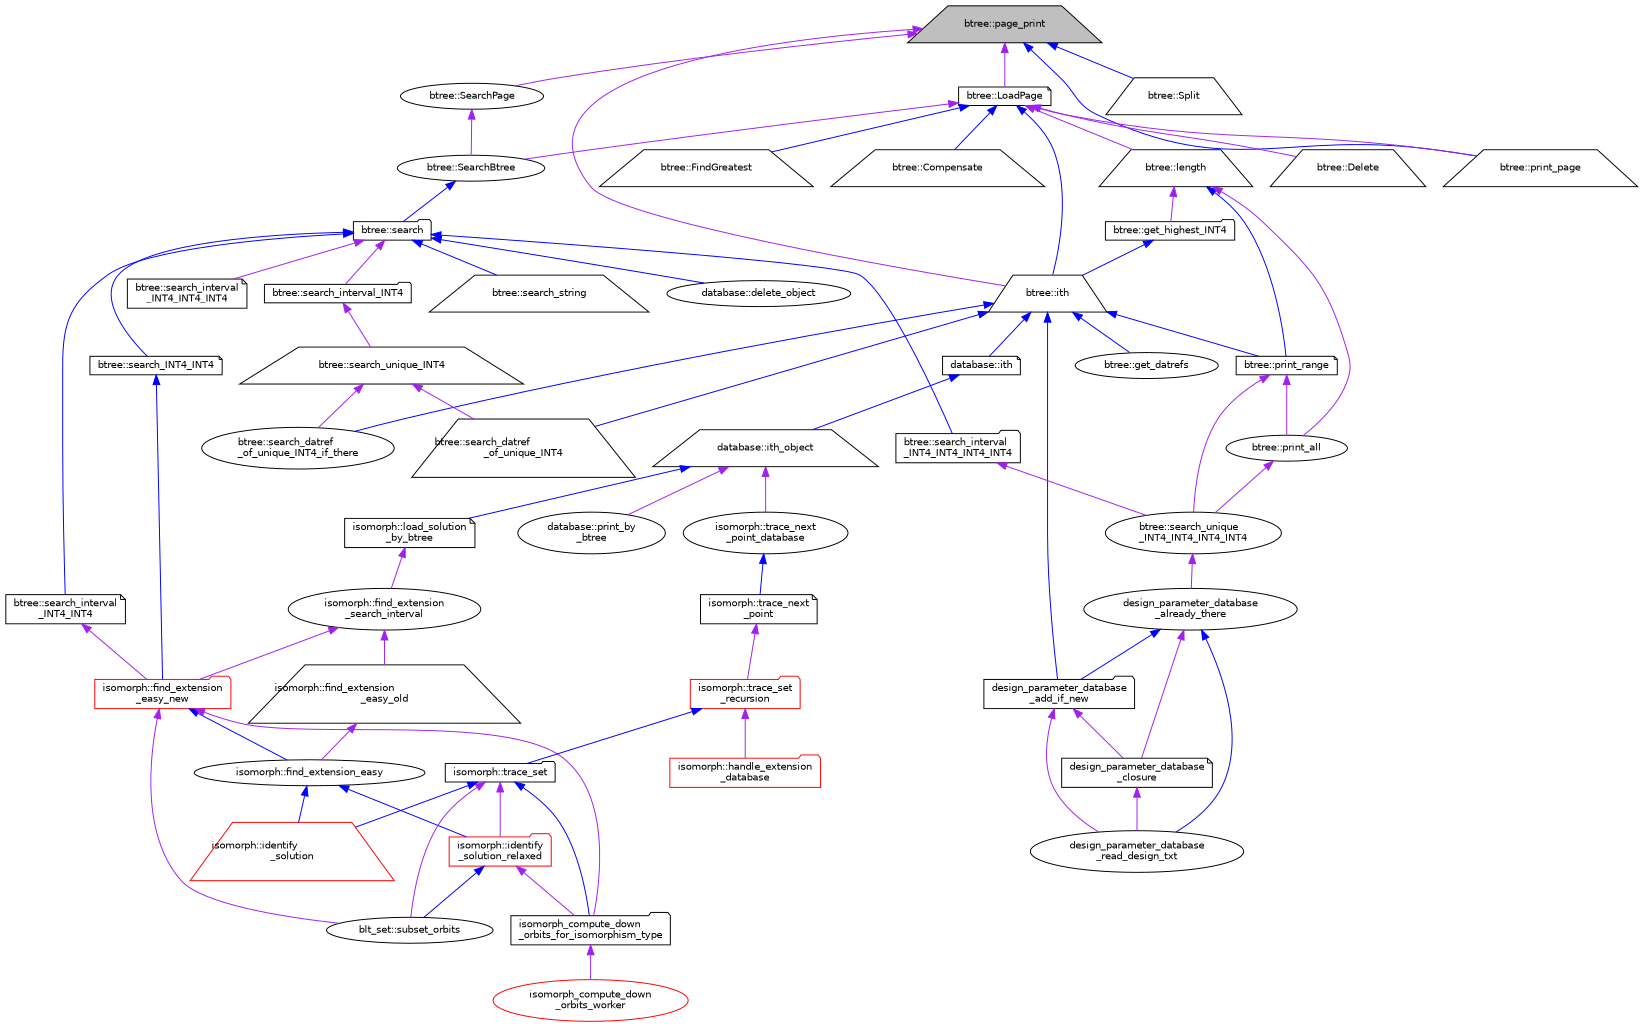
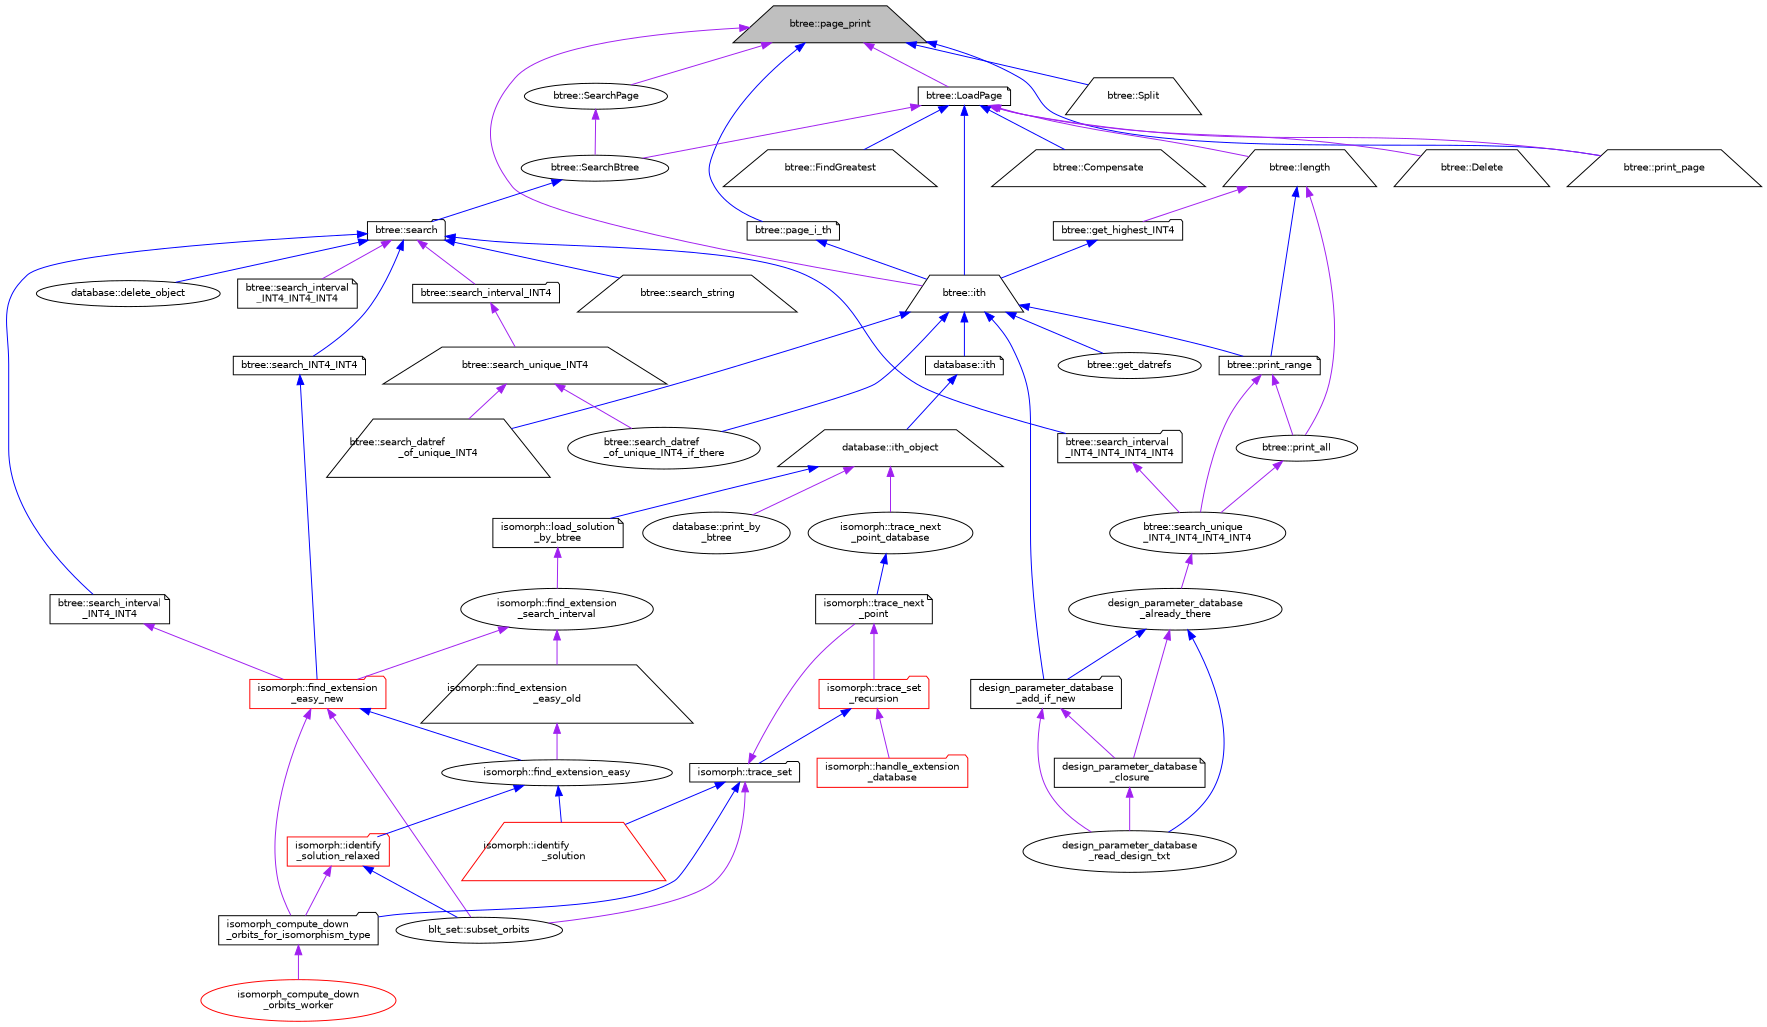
none -> (793, 231)
(500, 814) -> (796, 683)
